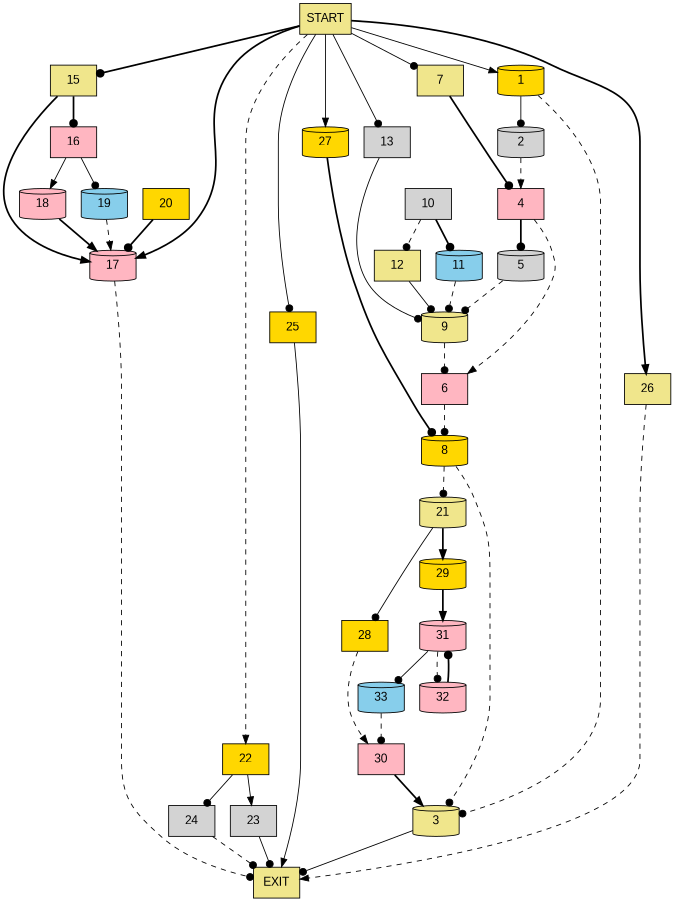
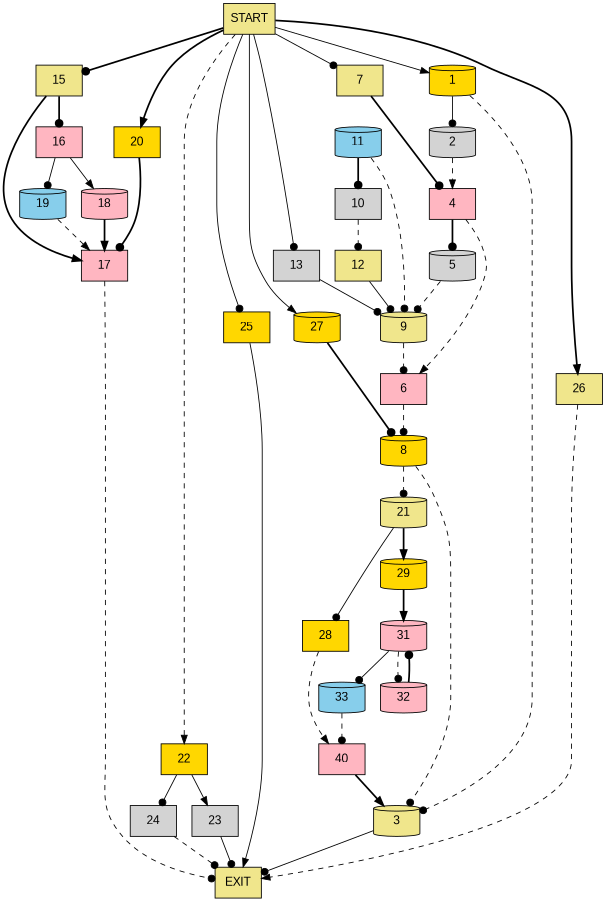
(215, 135) -> (173, 65)
(442, 232) -> (358, 170)
(113, 266) -> (105, 266)
(381, 759) -> (342, 759)
